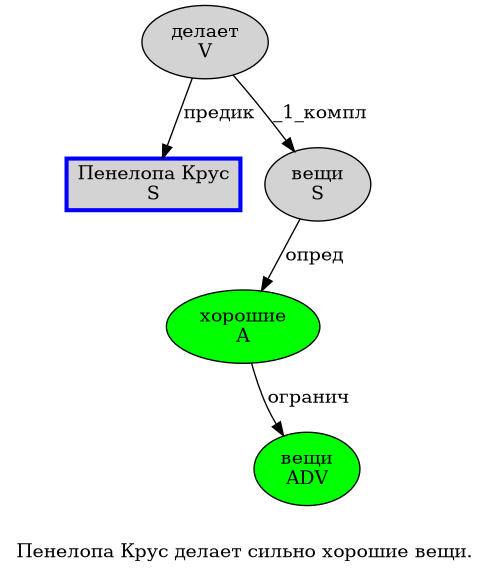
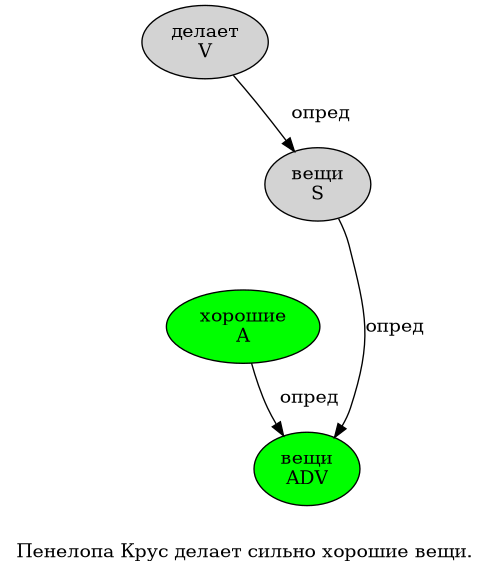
(321, 113) -> (321, 113)
(153, 184) -> none
(284, 249) -> (364, 322)
(309, 398) -> (309, 398)
